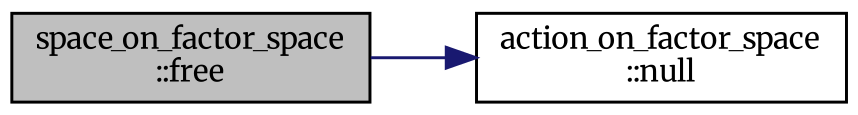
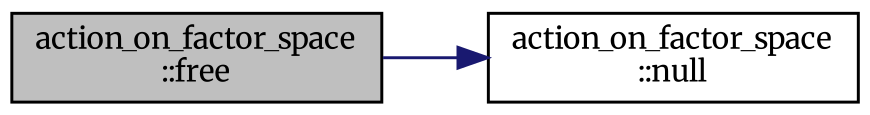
(191, 58) -> (197, 58)
